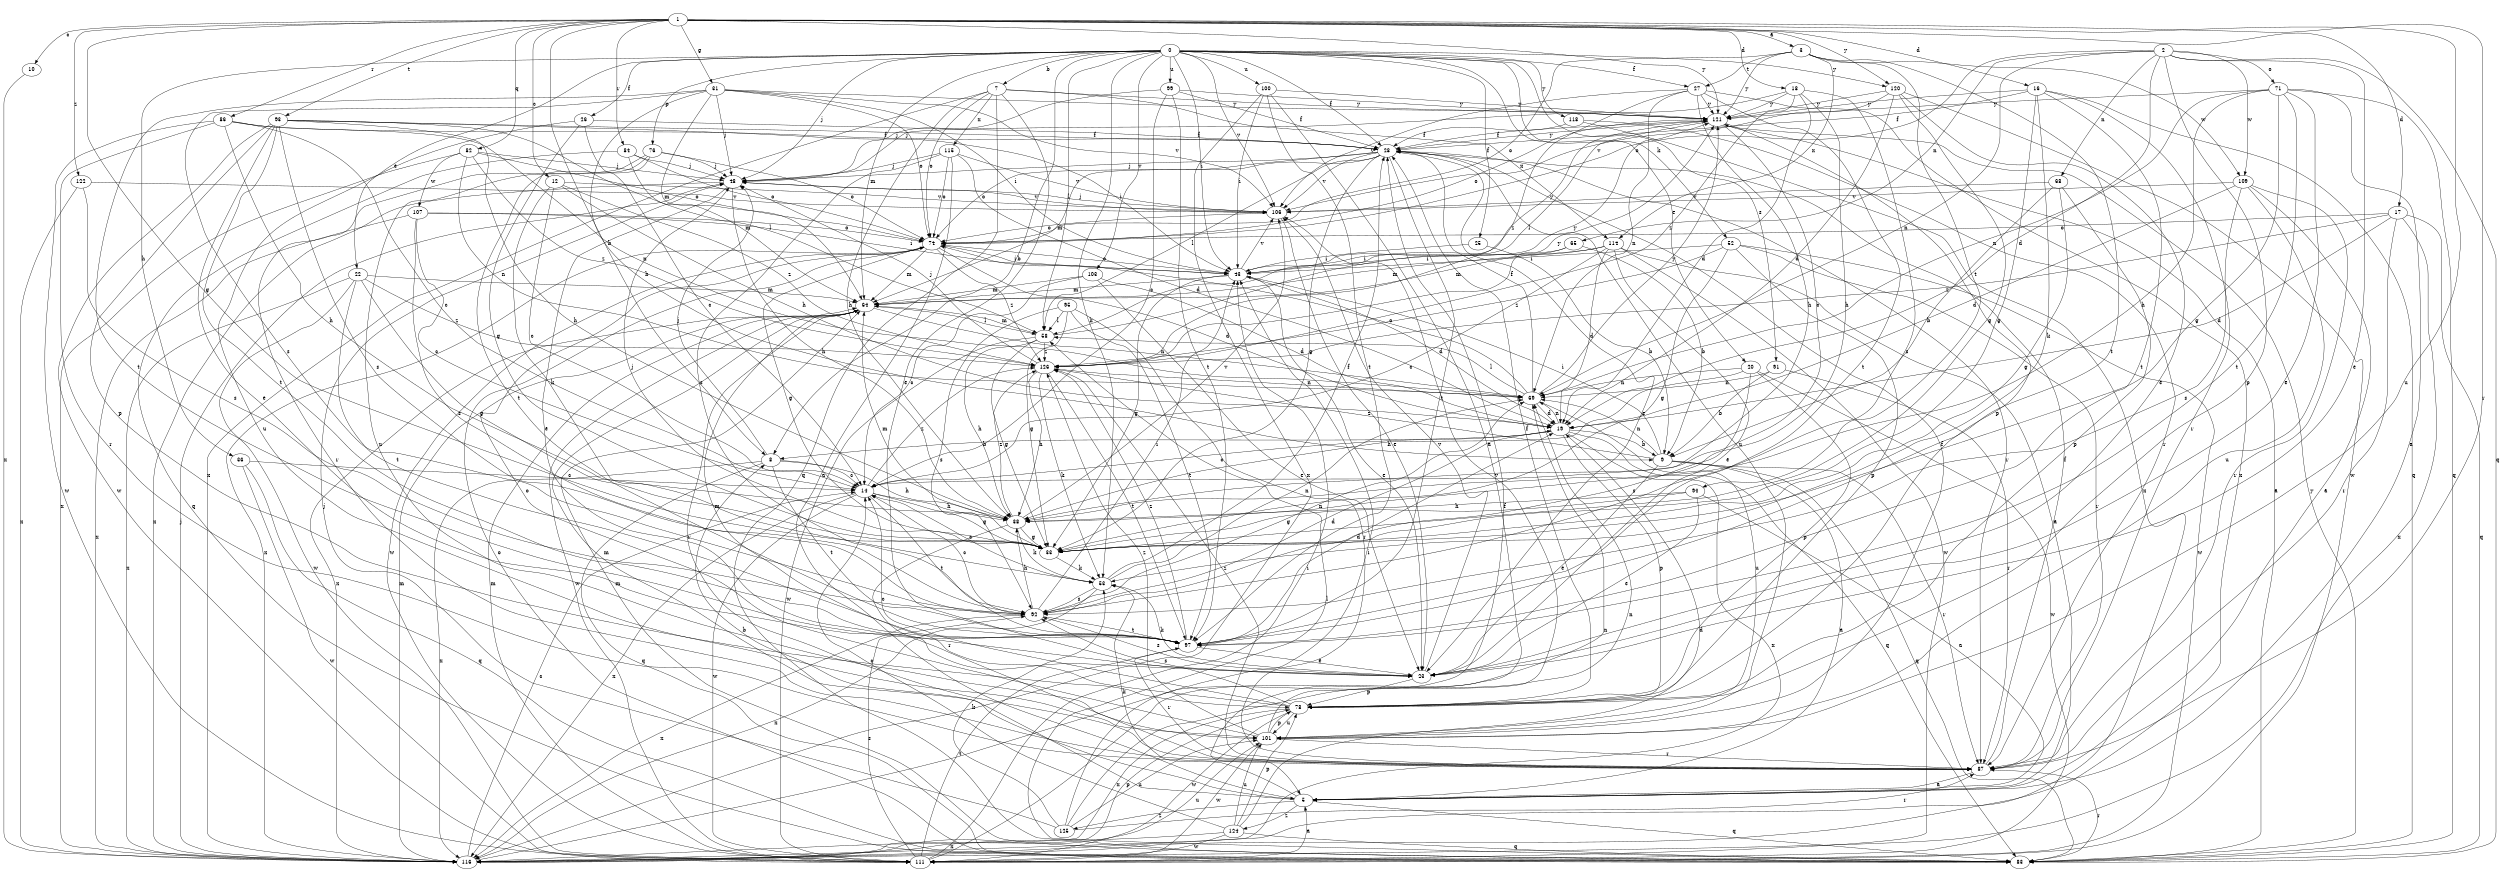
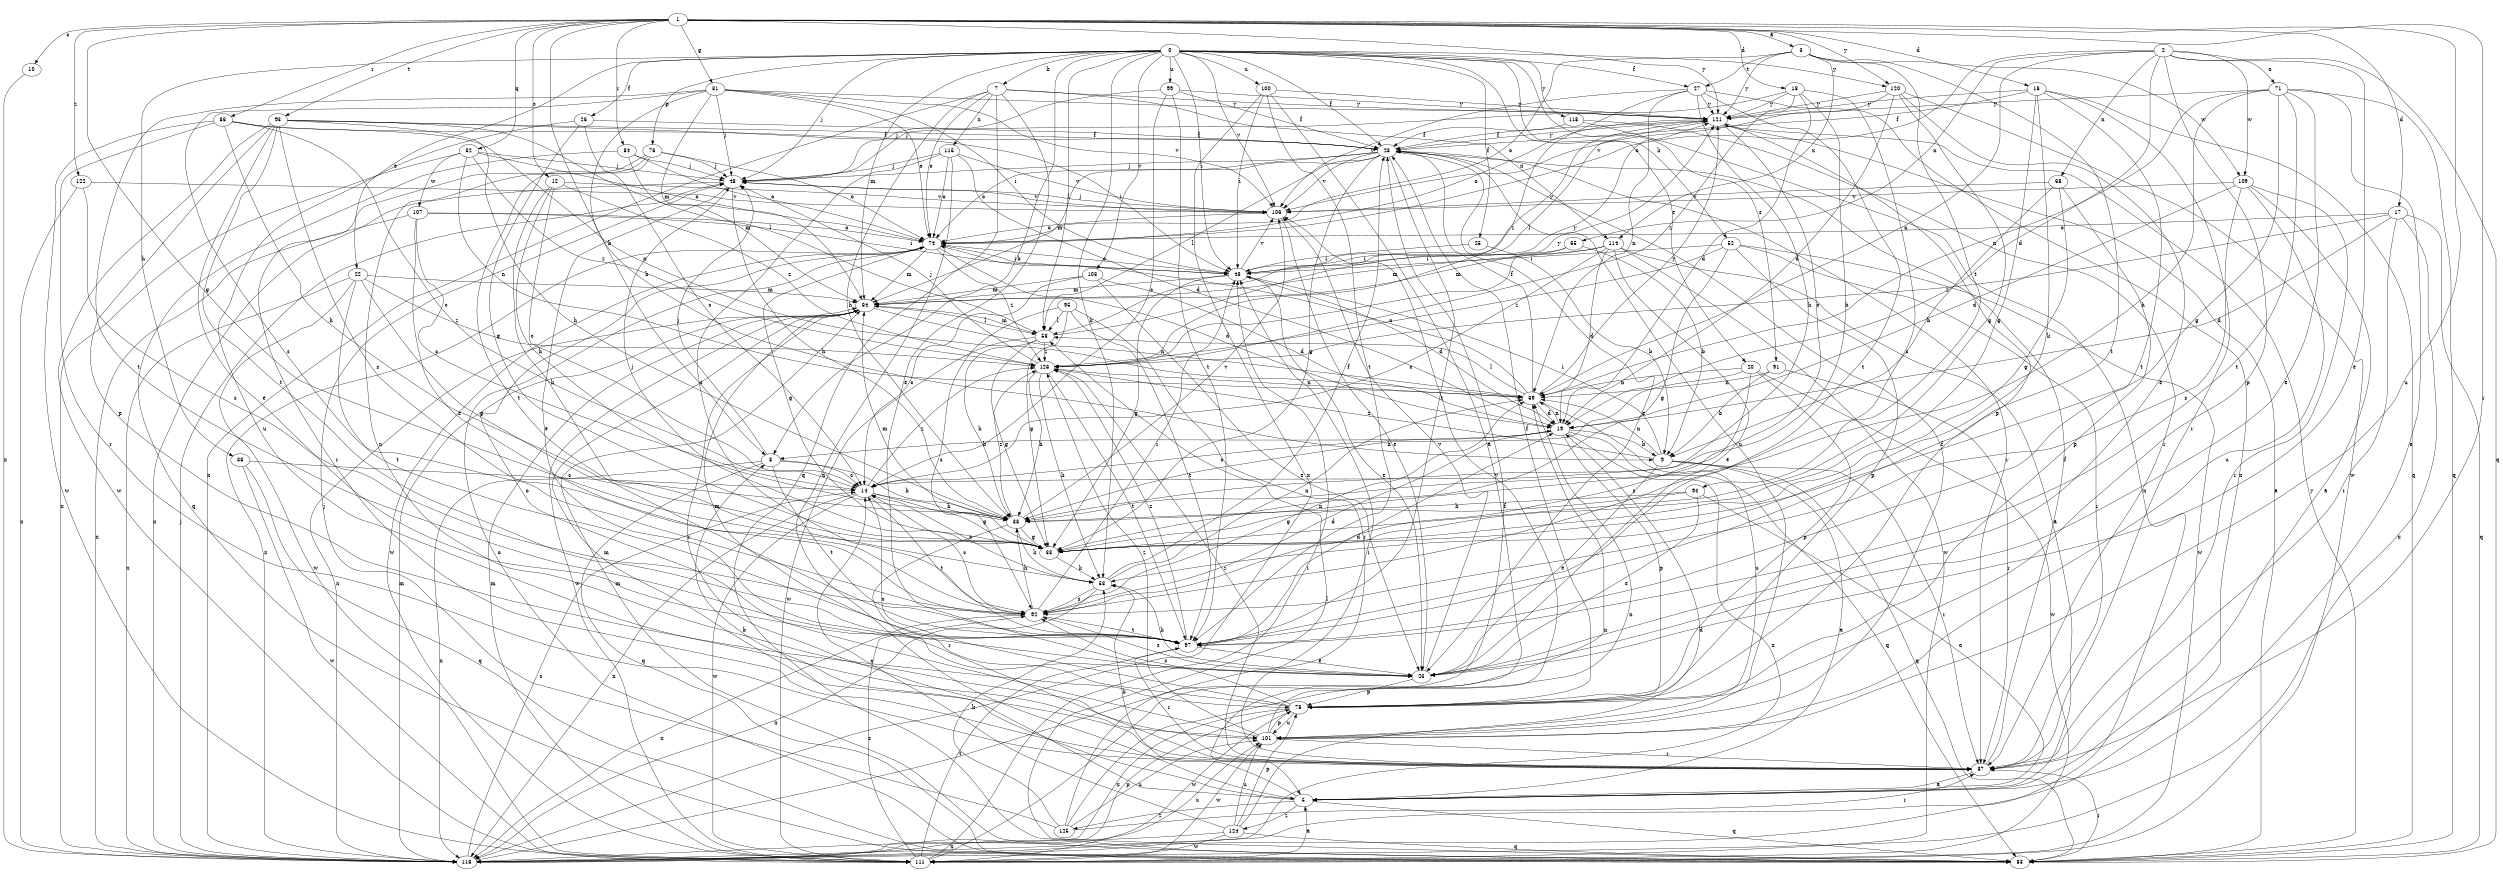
(1034, 387) -> (656, 438)
